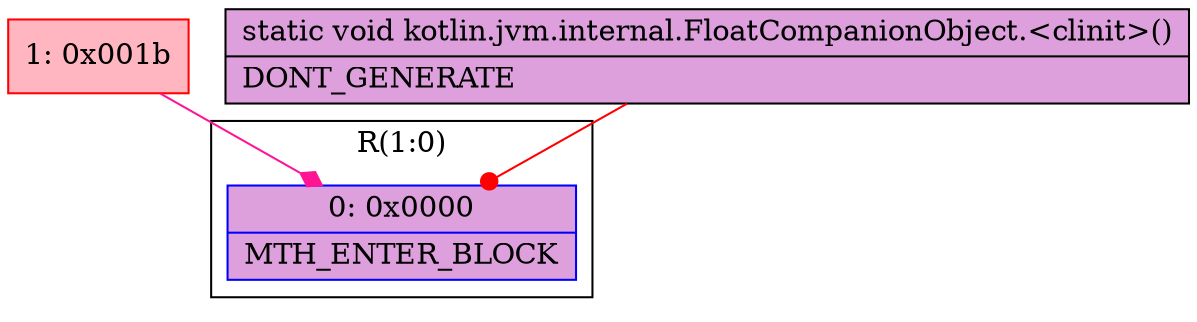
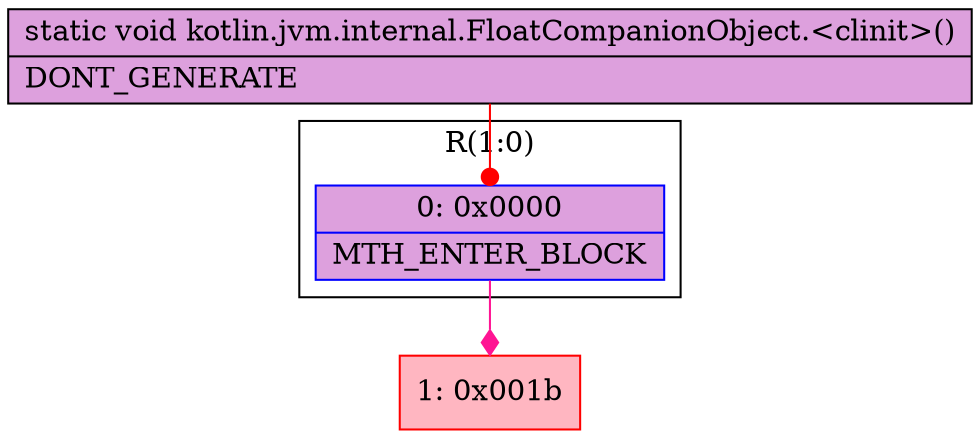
(234, 135) -> (490, 310)
